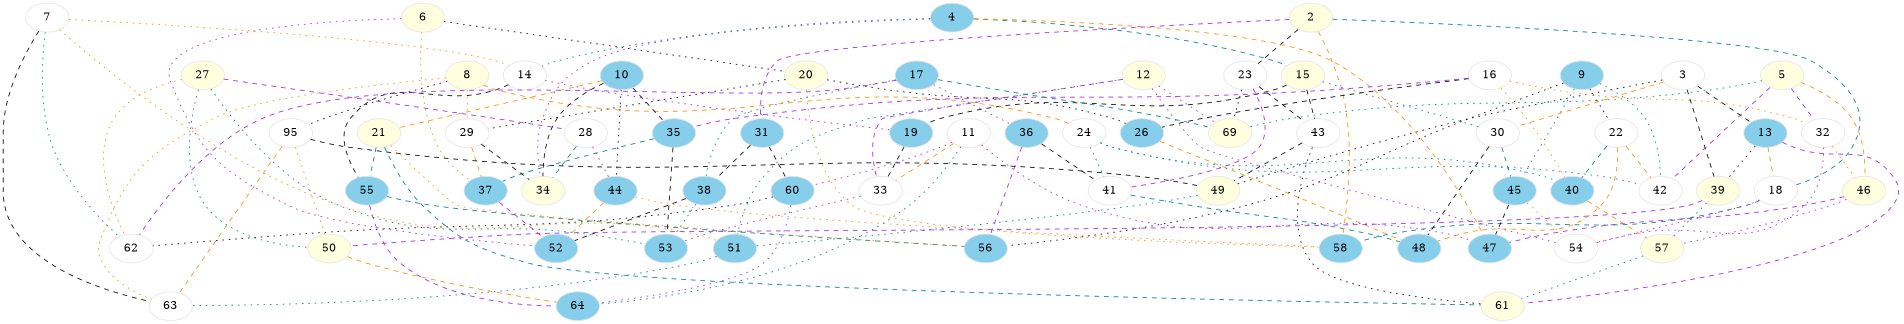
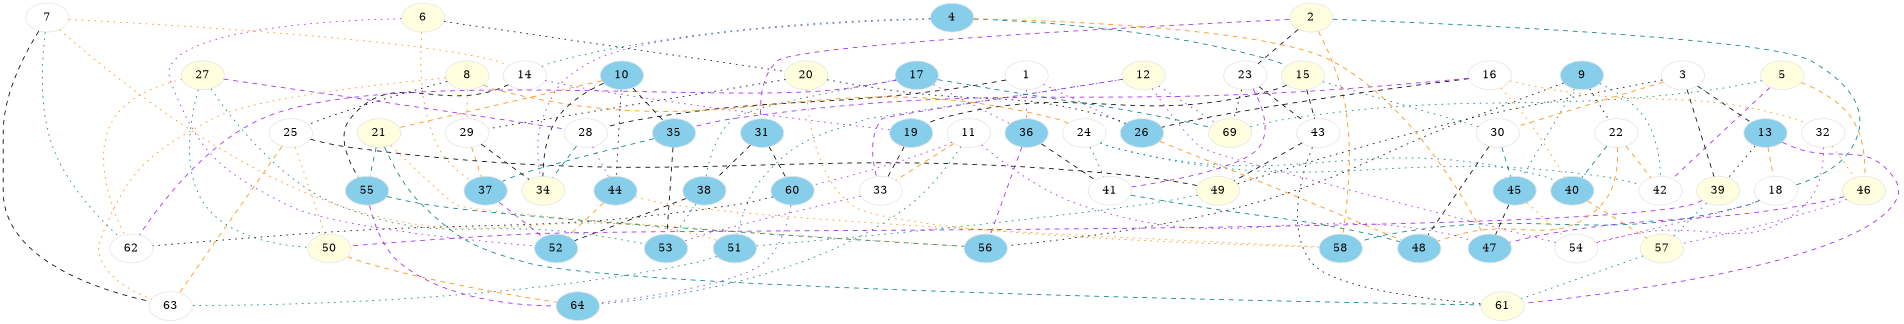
none -> (1027, 75)
(1803, 104) -> none
(291, 133) -> (291, 133)
